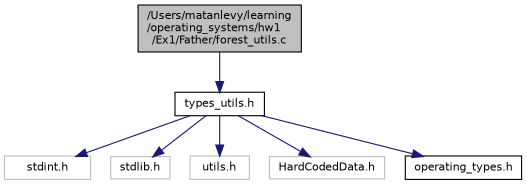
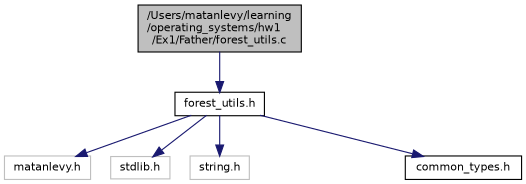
(220, 104) -> (220, 104)
(48, 168) -> (48, 168)
(220, 168) -> (220, 168)
(327, 168) -> none
(463, 168) -> (463, 168)
